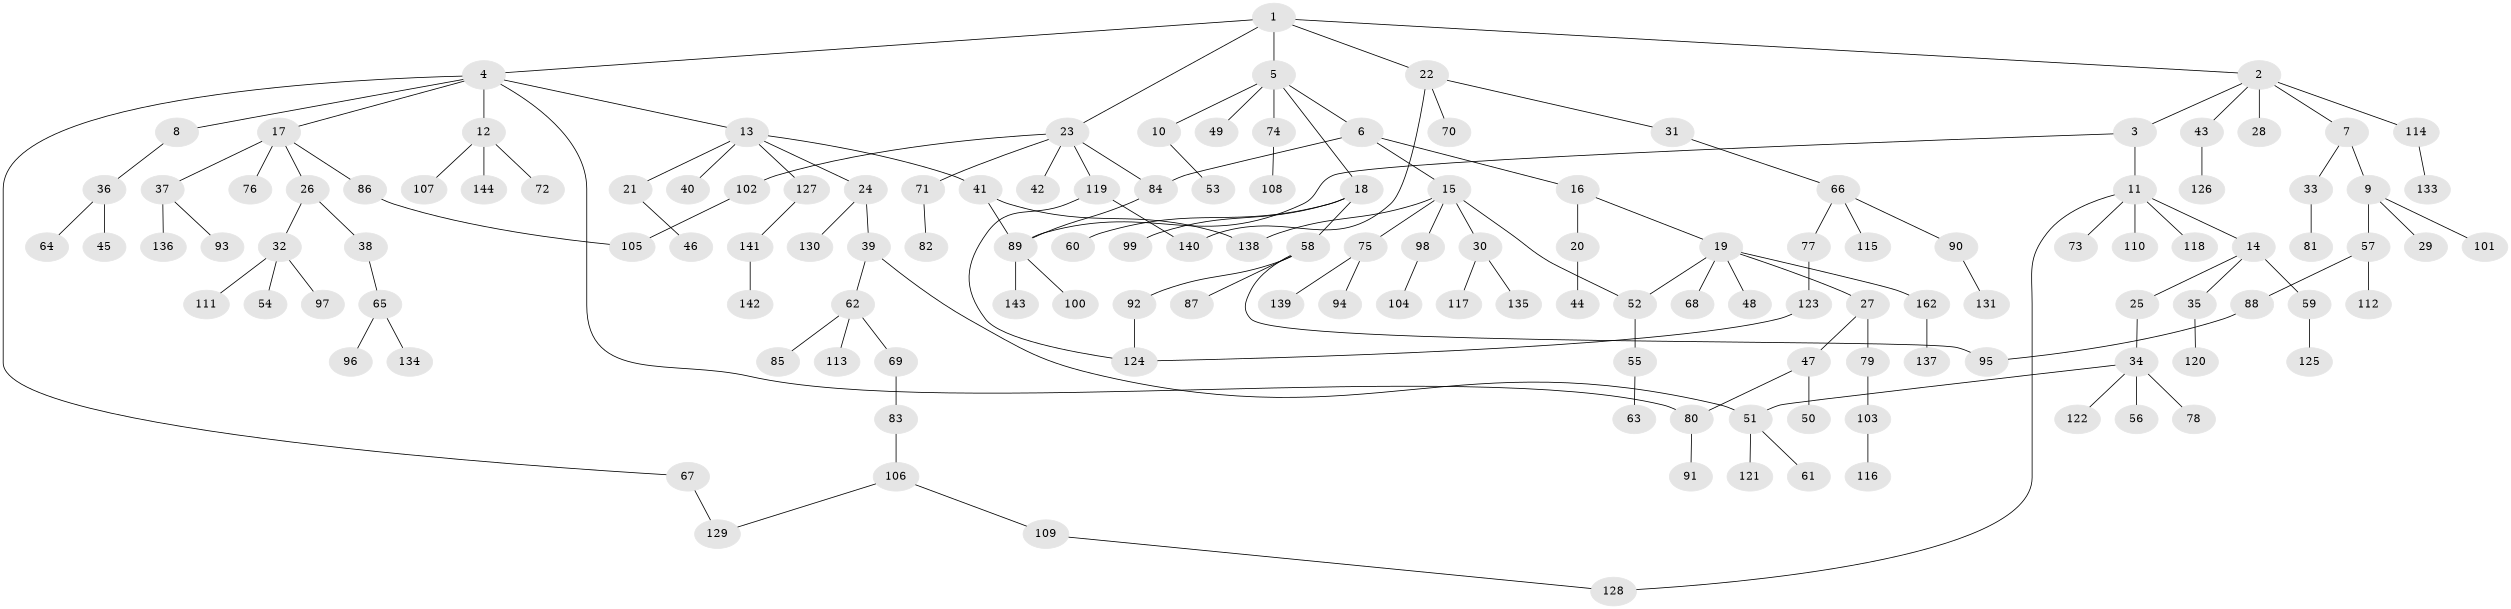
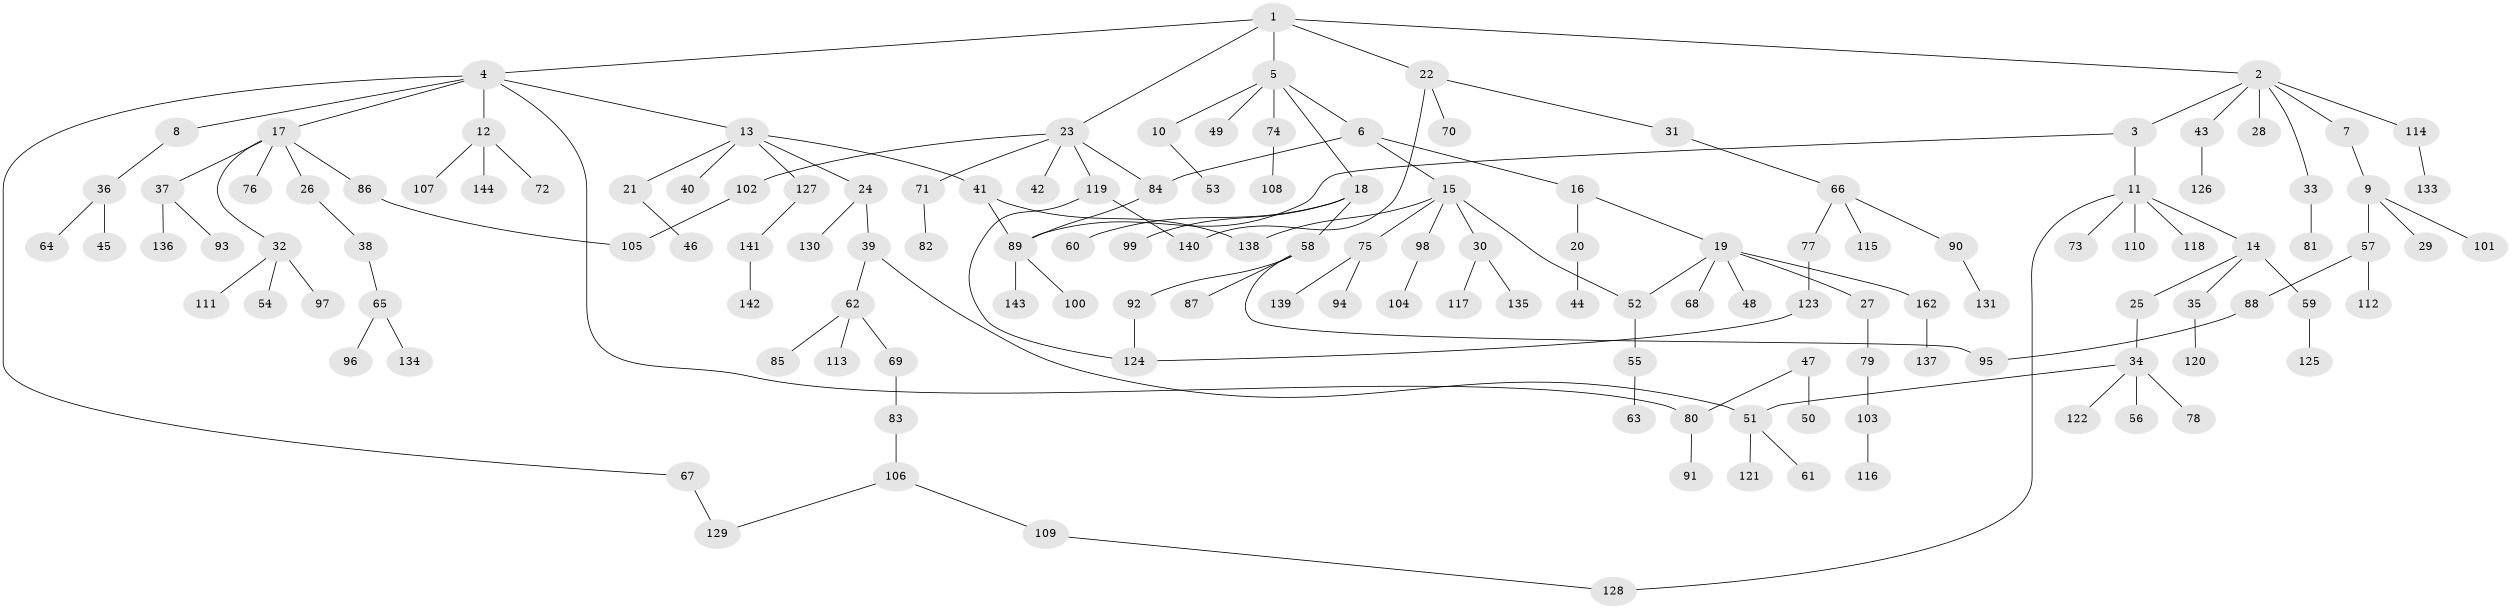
(2329, 161) -> (2293, 130)
(294, 218) -> (217, 190)
(1838, 333) -> none
